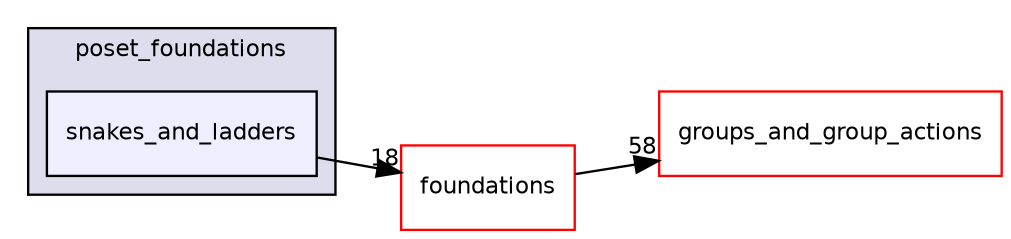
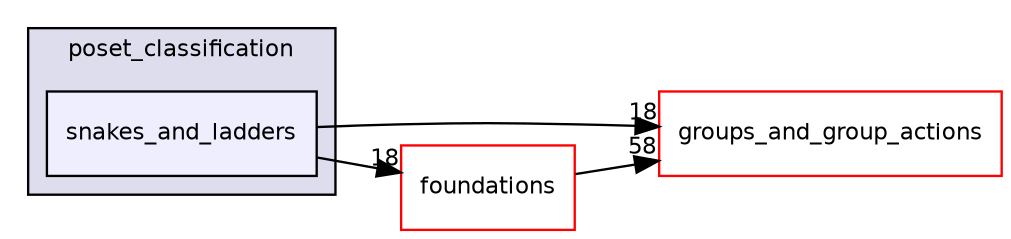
(182, 50) -> (182, 50)
none -> (476, 123)
